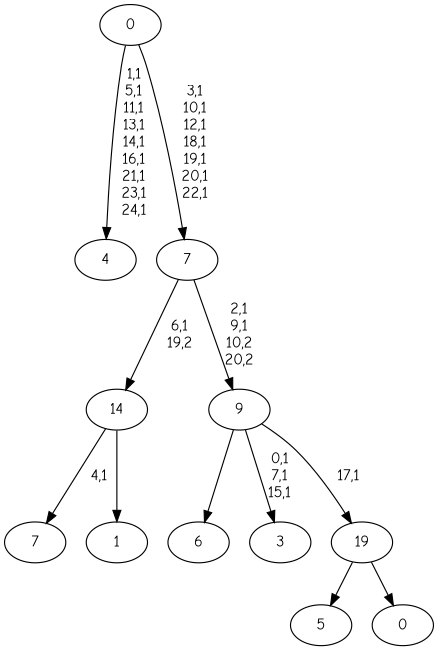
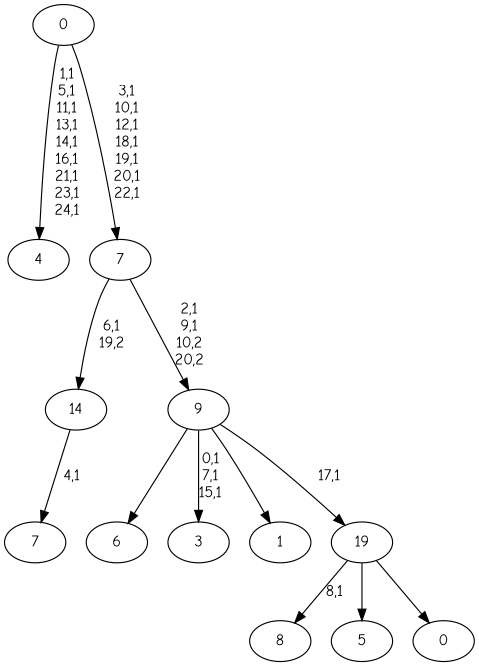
(117, 470) -> (239, 470)
none -> (280, 641)
